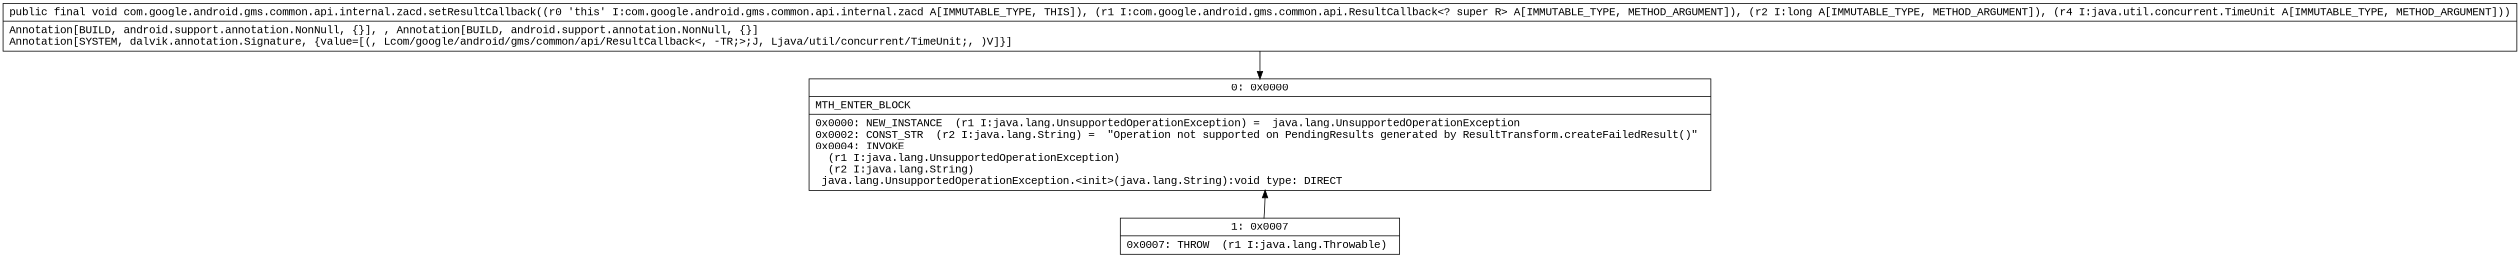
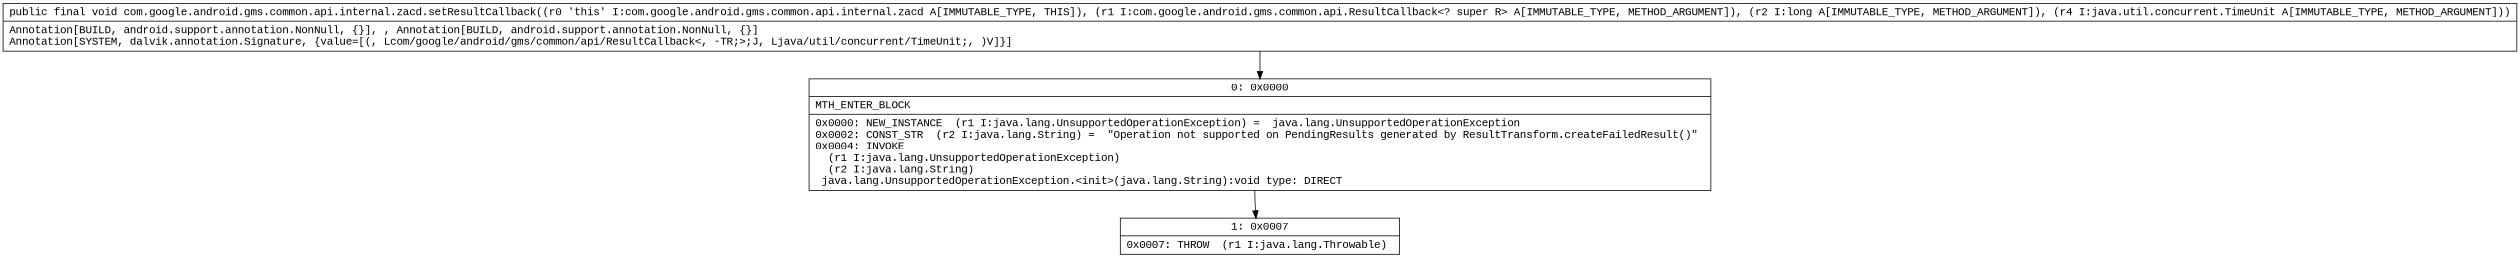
(1265, 208) -> (1255, 200)
